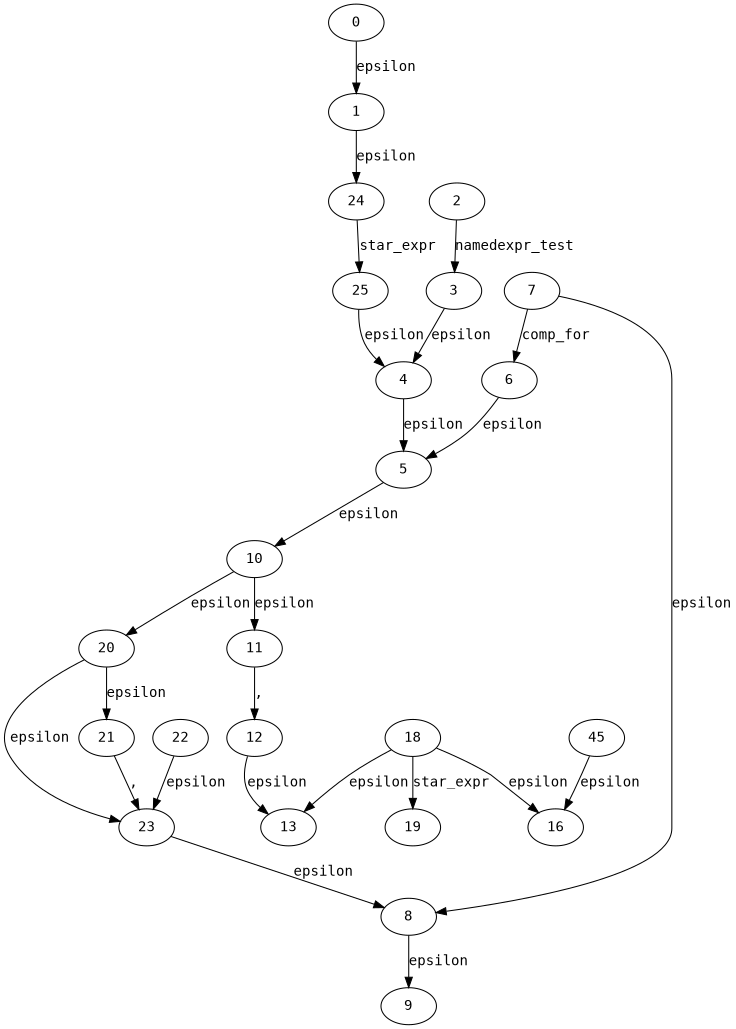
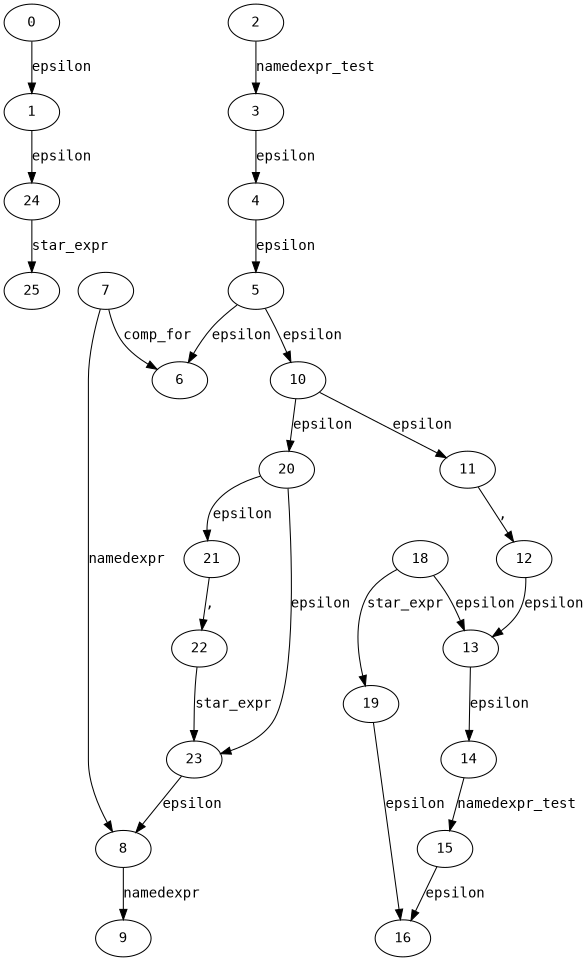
(362, 337) -> none
(471, 430) -> (213, 327)
(702, 604) -> (127, 559)
(597, 738) -> (445, 849)
none -> (469, 760)
(486, 772) -> (386, 816)
(124, 778) -> (206, 599)
(196, 783) -> (234, 704)
(439, 961) -> (162, 894)
